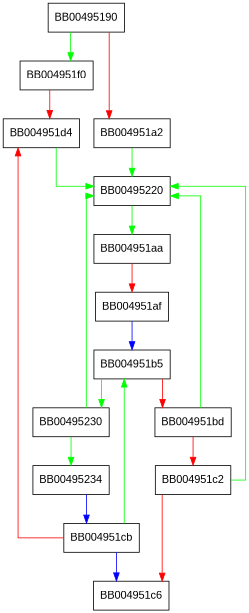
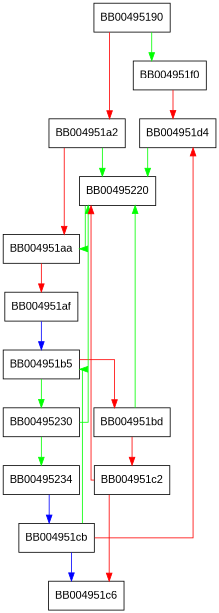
none -> (64, 187)
(246, 307) -> (91, 349)
